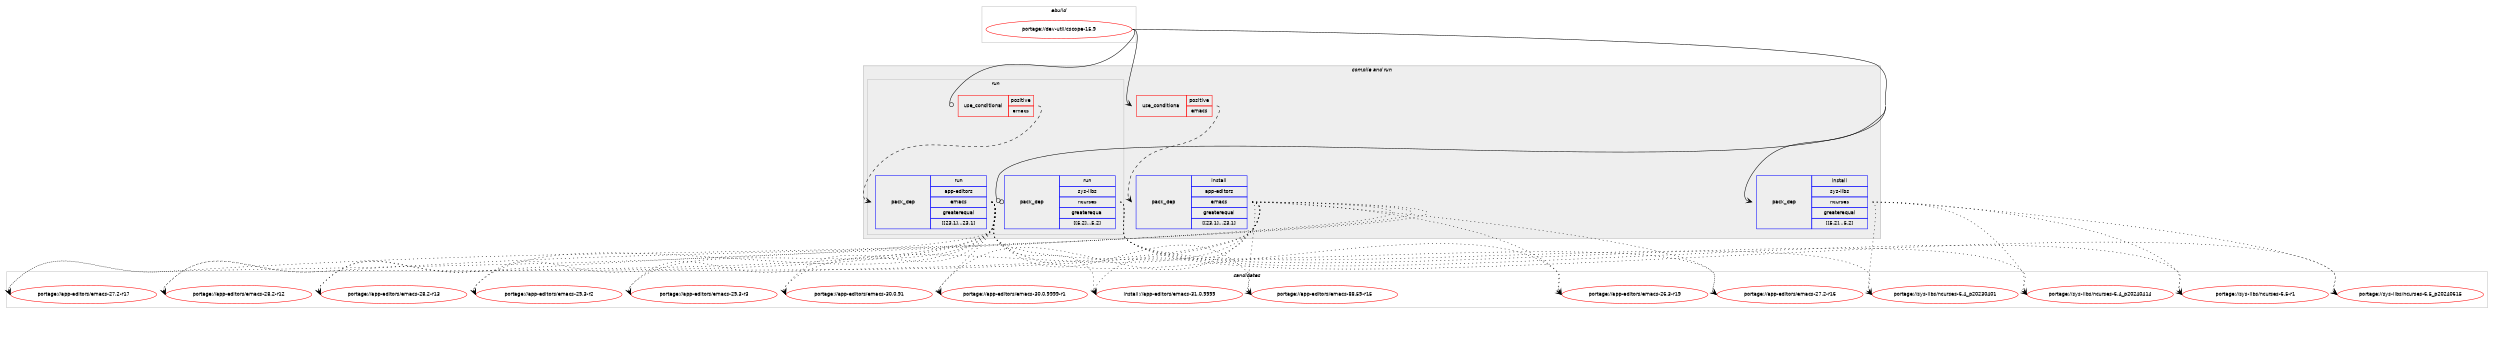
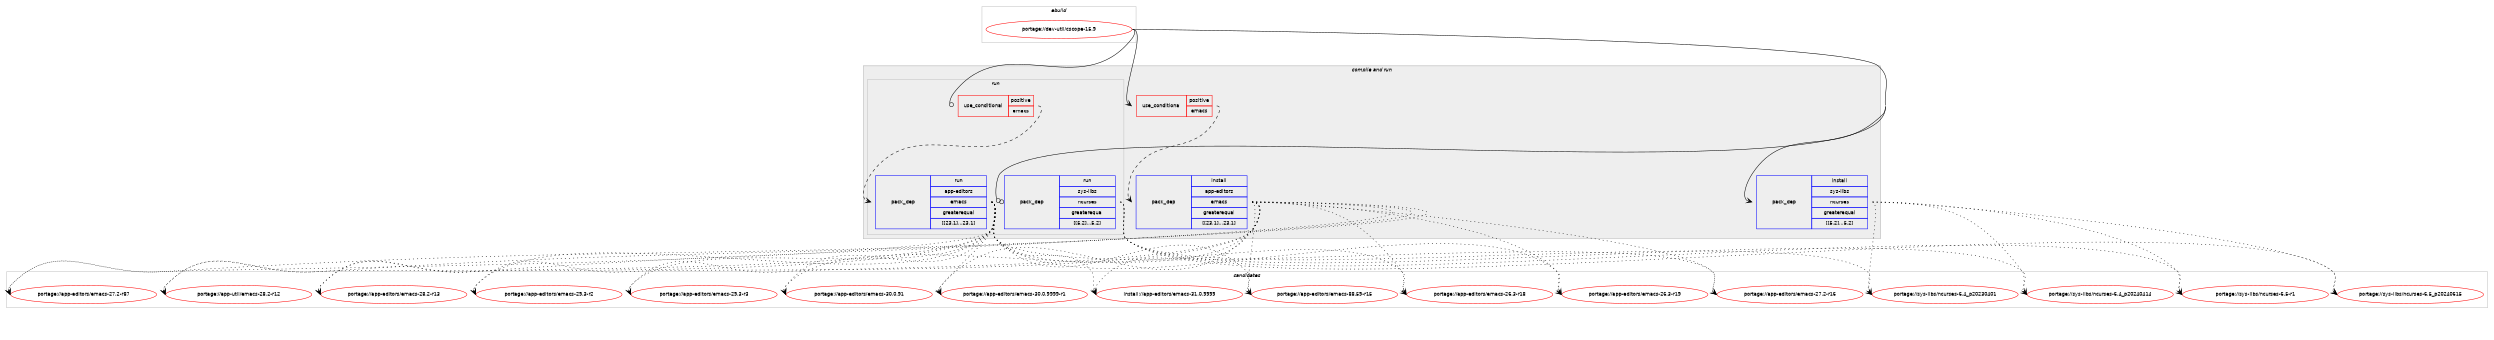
(84, 295) -> (84, 295)
(239, 295) -> (239, 295)
none -> (1480, 295)
